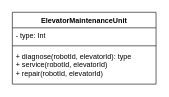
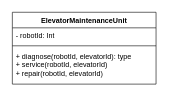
(35, 36) -> (41, 36)
